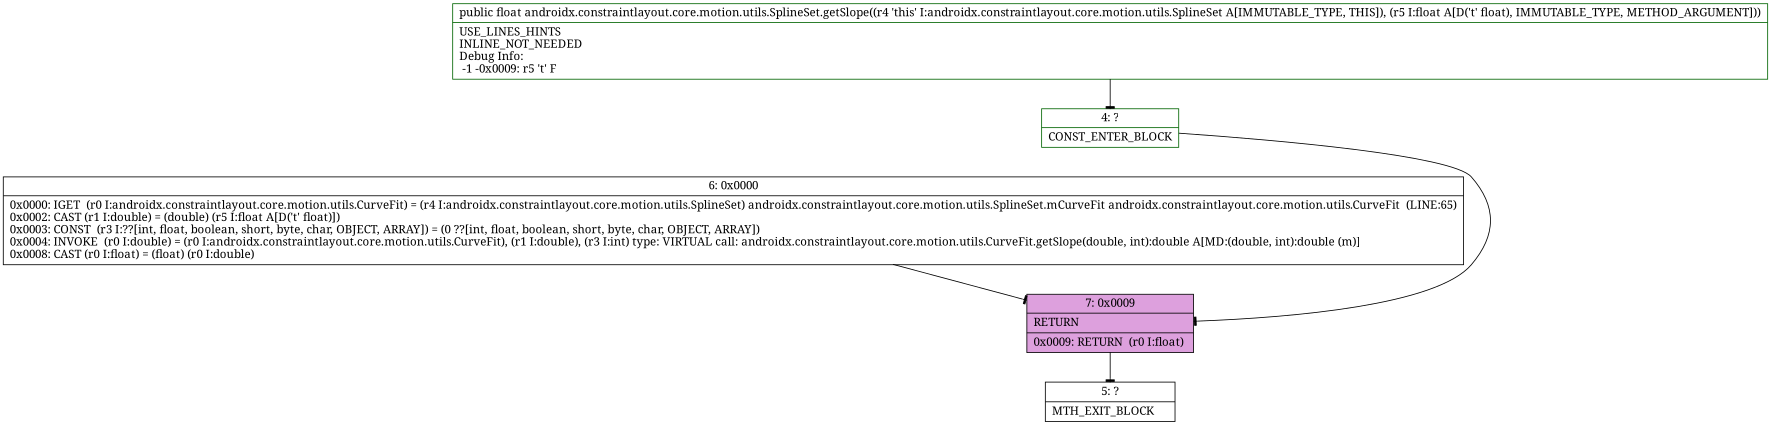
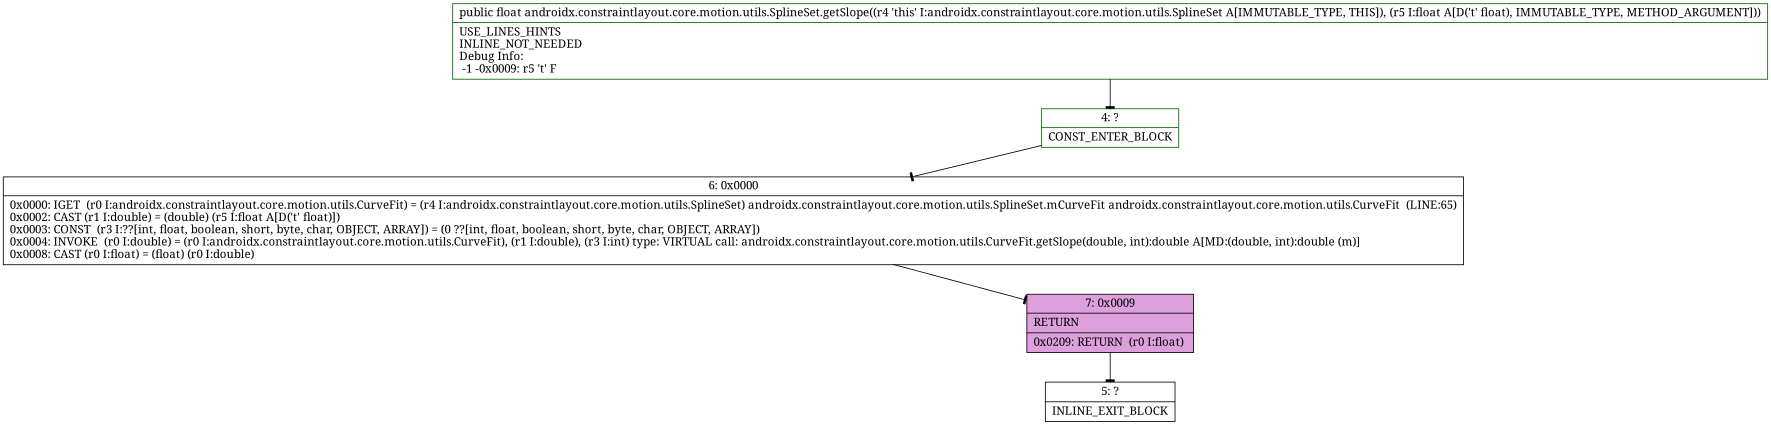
(1490, 214) -> (978, 161)
(1110, 342) -> (1110, 342)
(1103, 411) -> (1110, 411)
